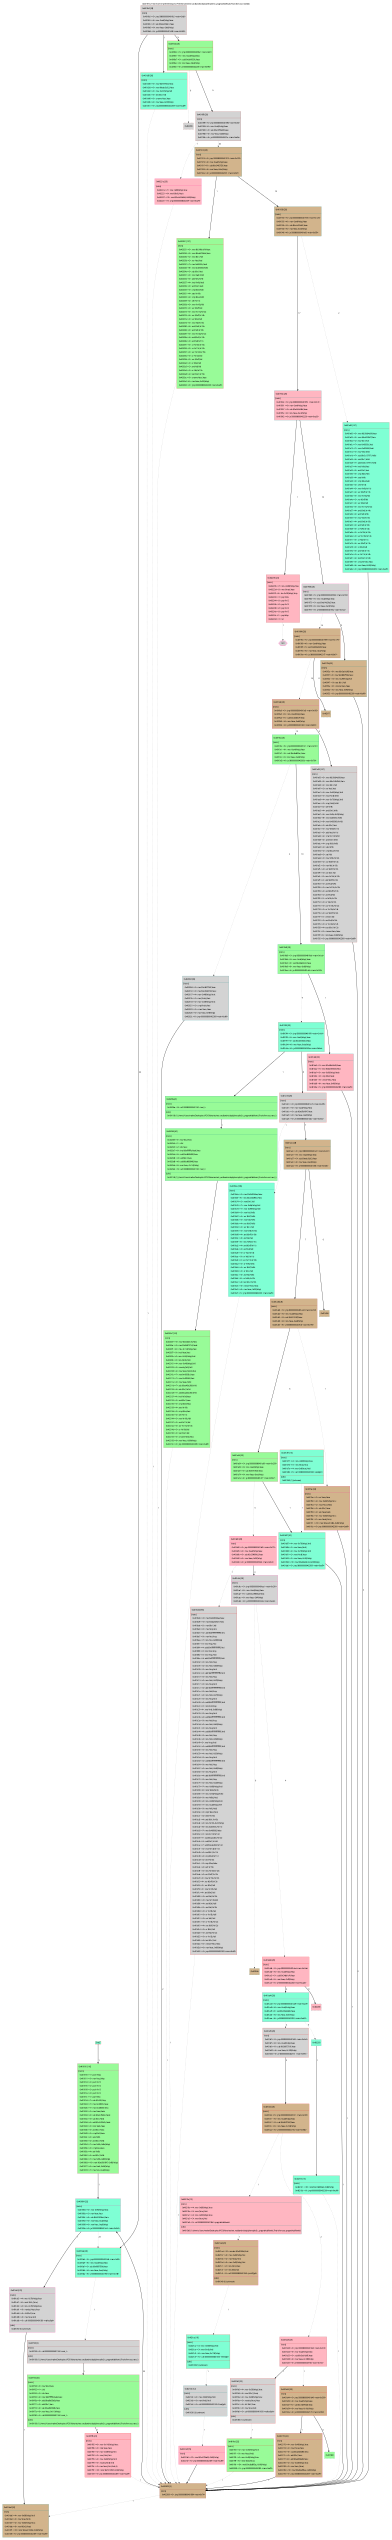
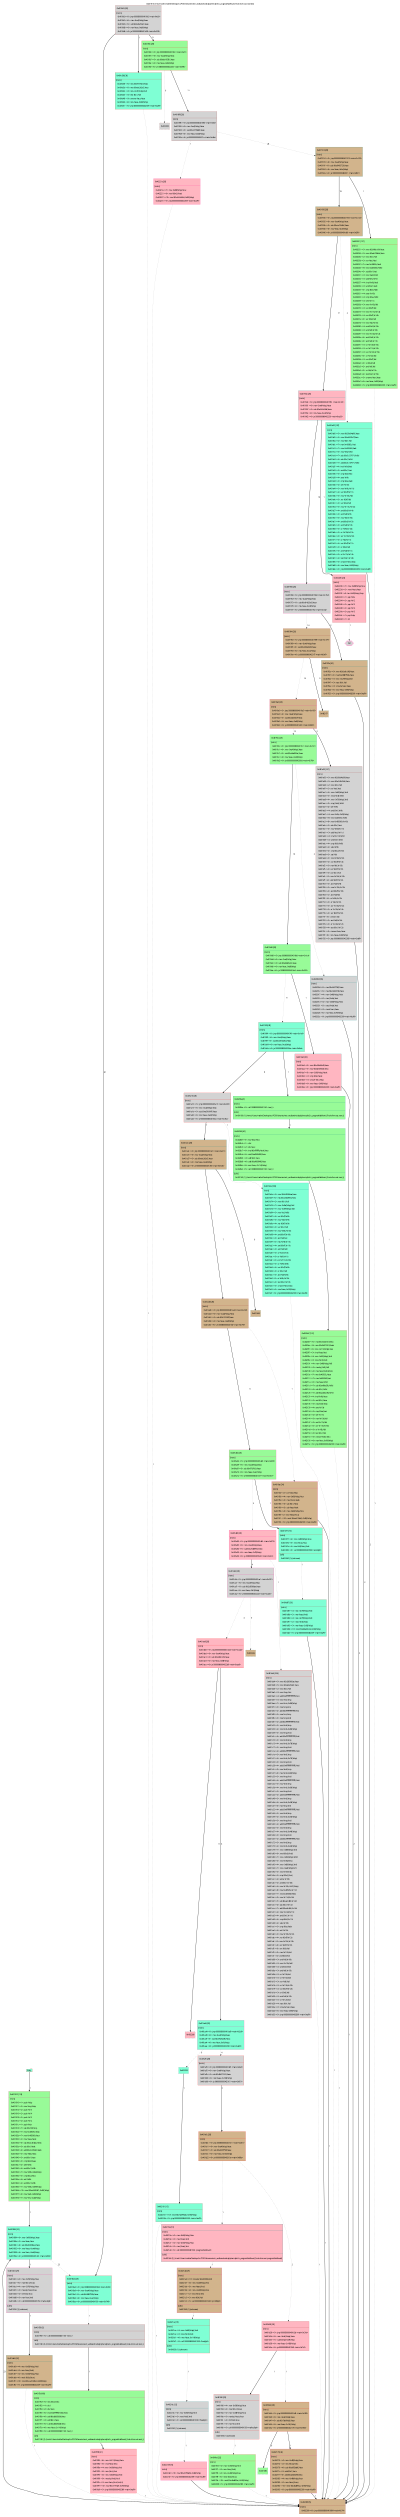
(277, 1507) -> (261, 1508)
(105, 2506) -> (126, 2499)
